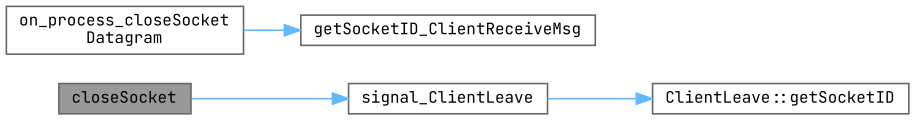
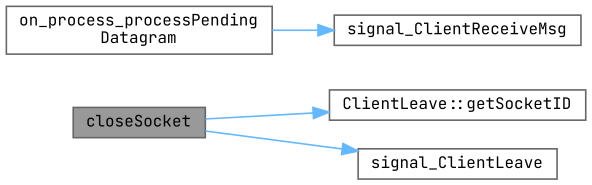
(125, 30) -> (139, 30)
(448, 30) -> (458, 30)
(592, 99) -> (259, 116)
